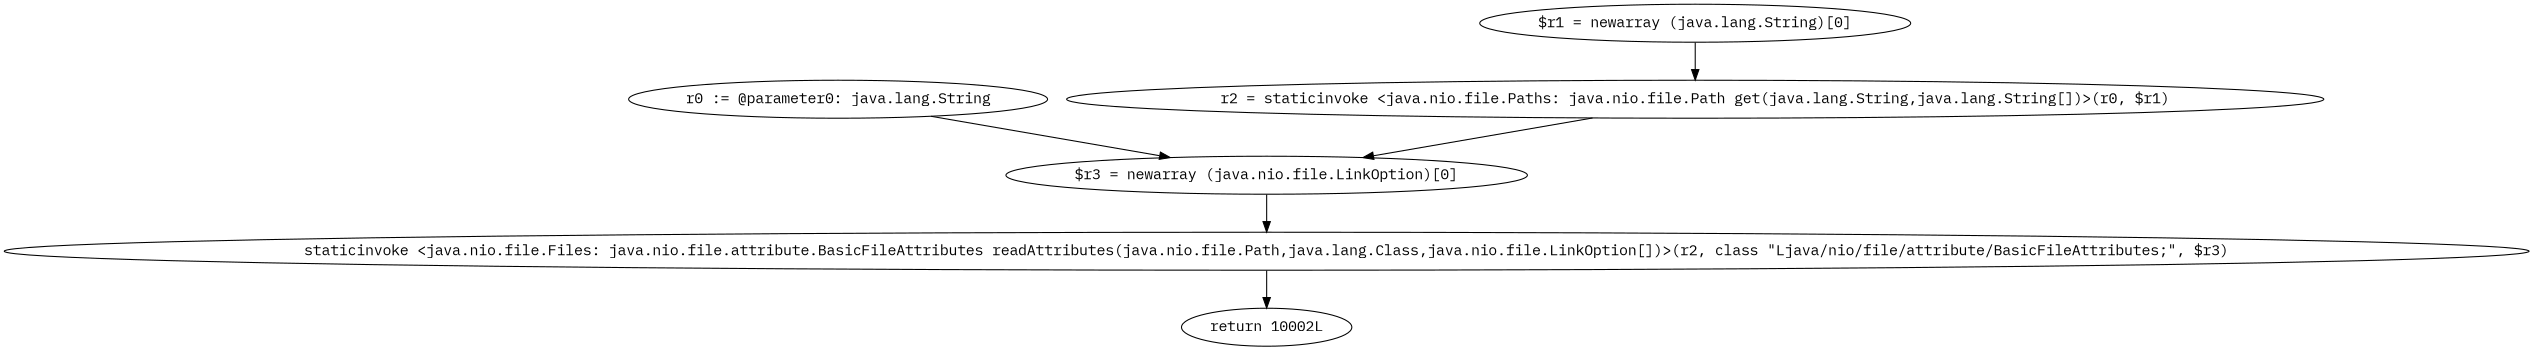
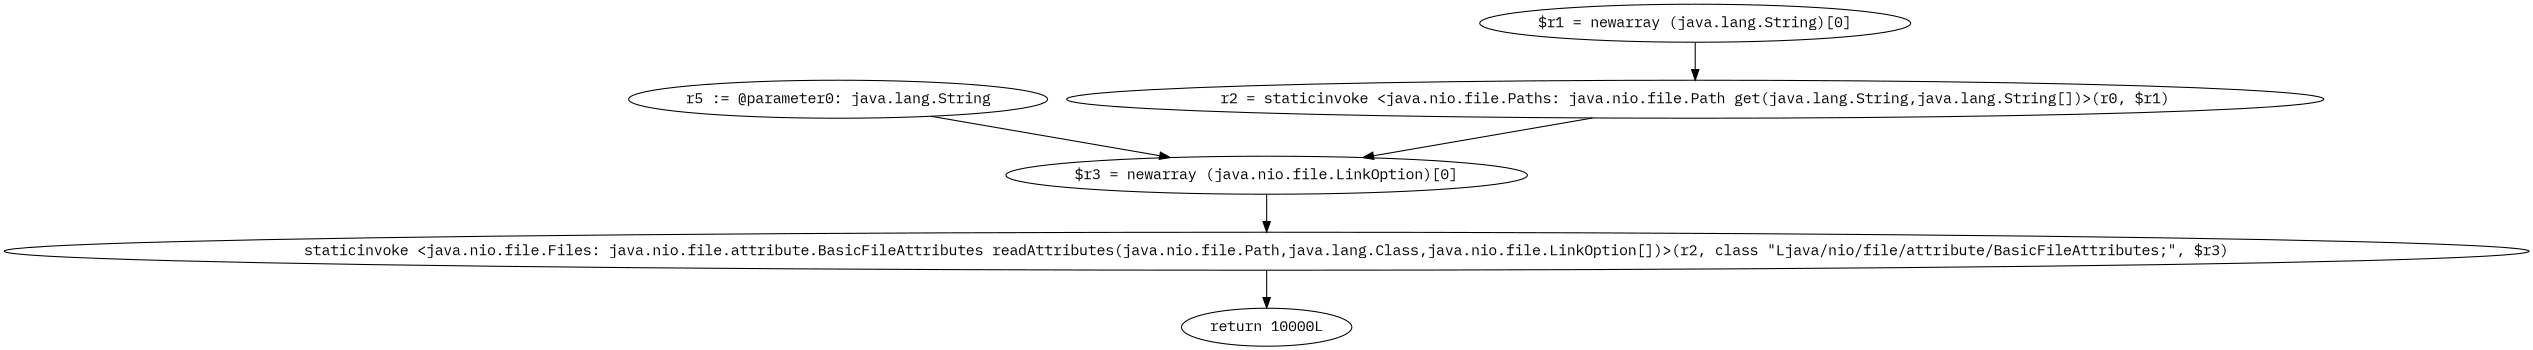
(838, 99) -> (838, 99)
(1267, 327) -> (1267, 327)
